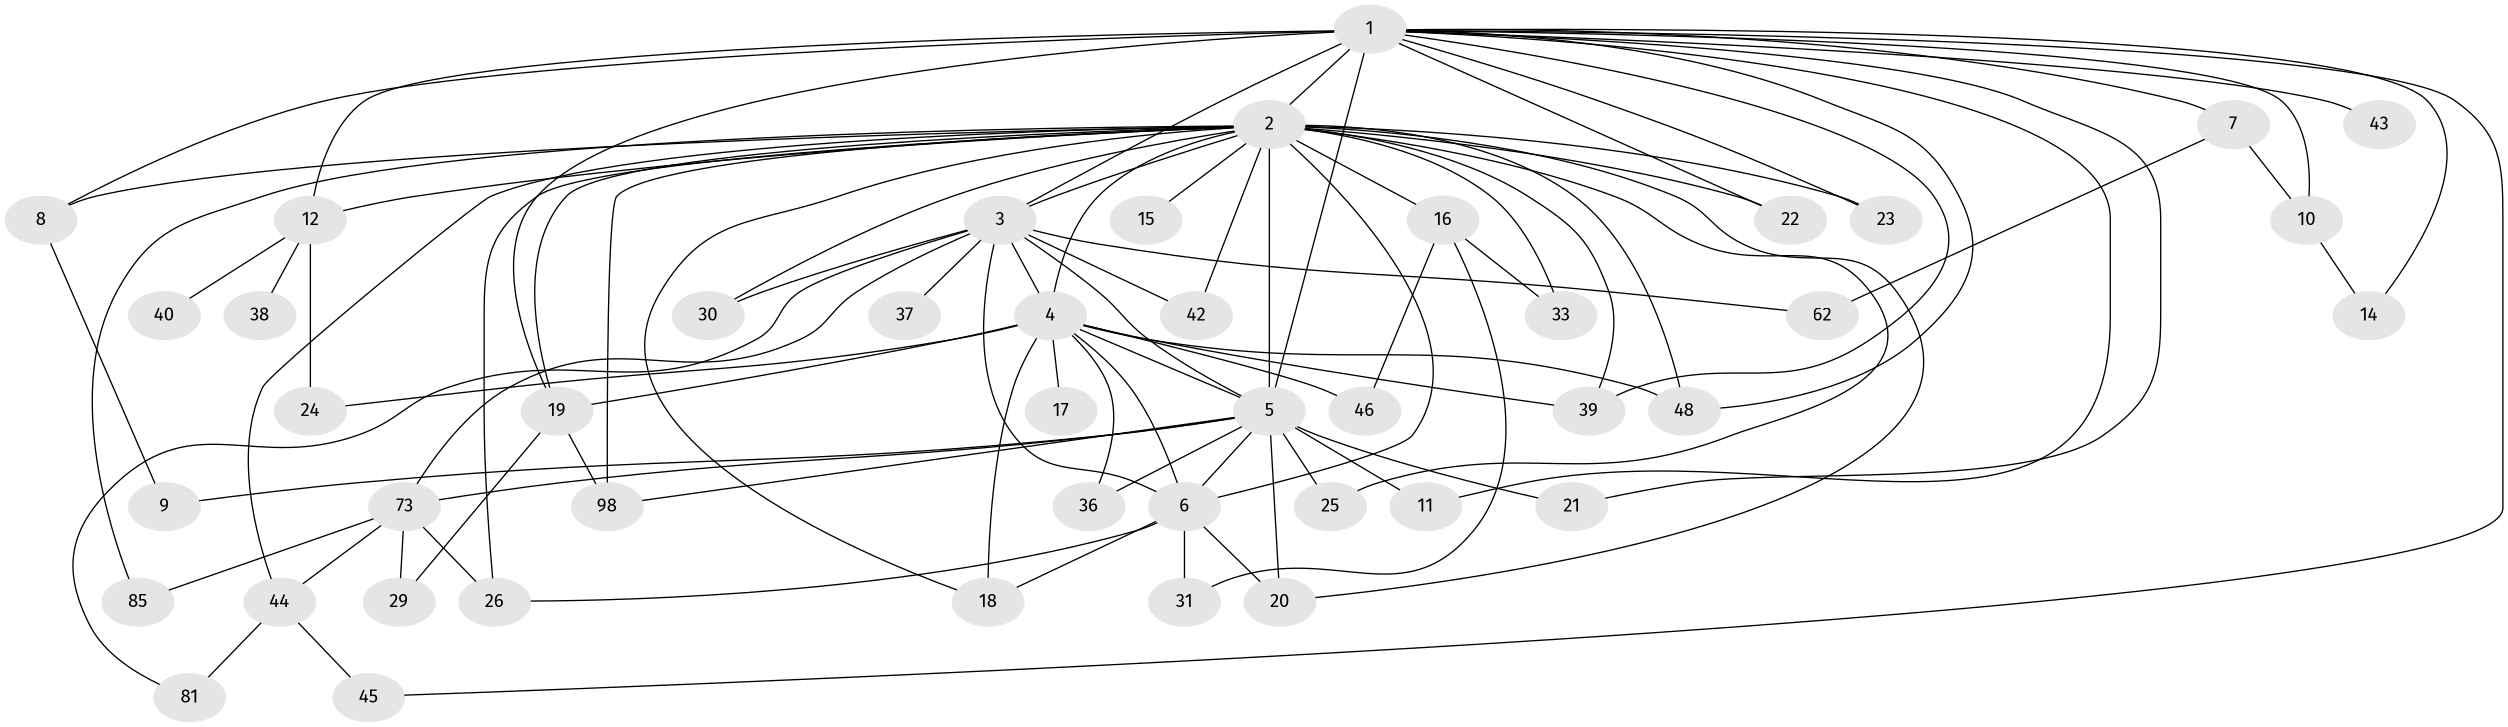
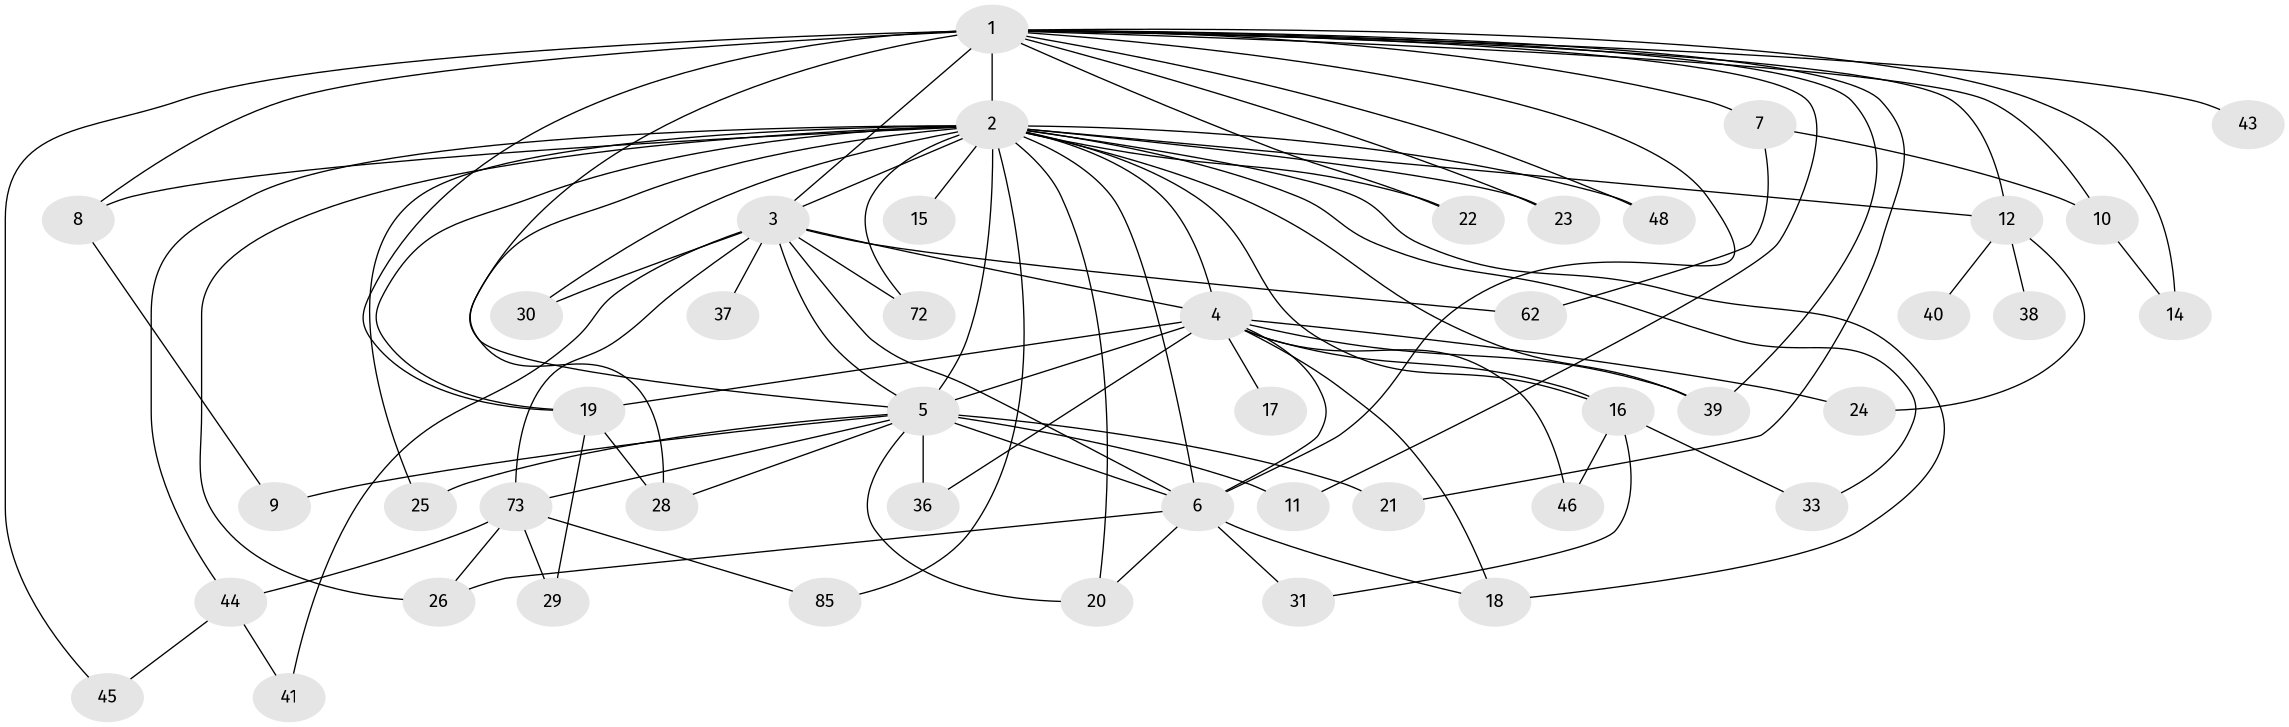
none -> (1686, 179)
(1196, 316) -> (919, 316)
(1371, 355) -> (1417, 363)
(607, 507) -> (662, 507)
(190, 698) -> (289, 698)
